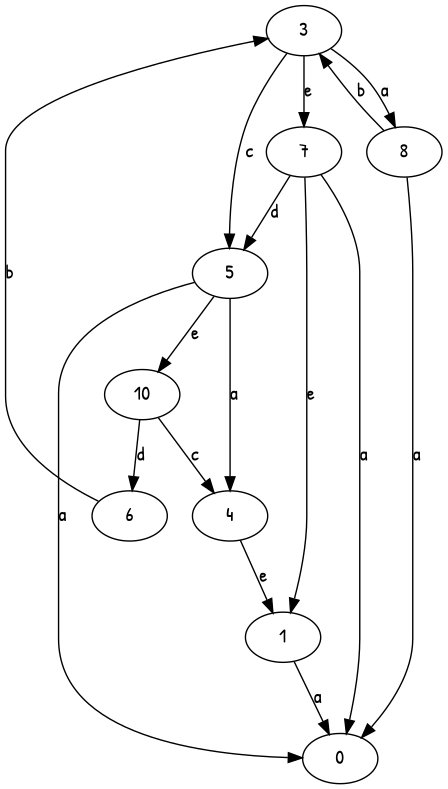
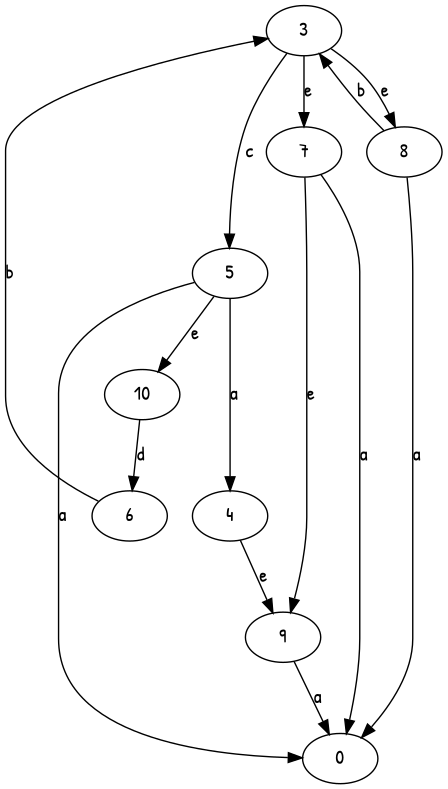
(385, 91) -> (385, 91)
(271, 207) -> none
(182, 450) -> none
(283, 637) -> (283, 637)
